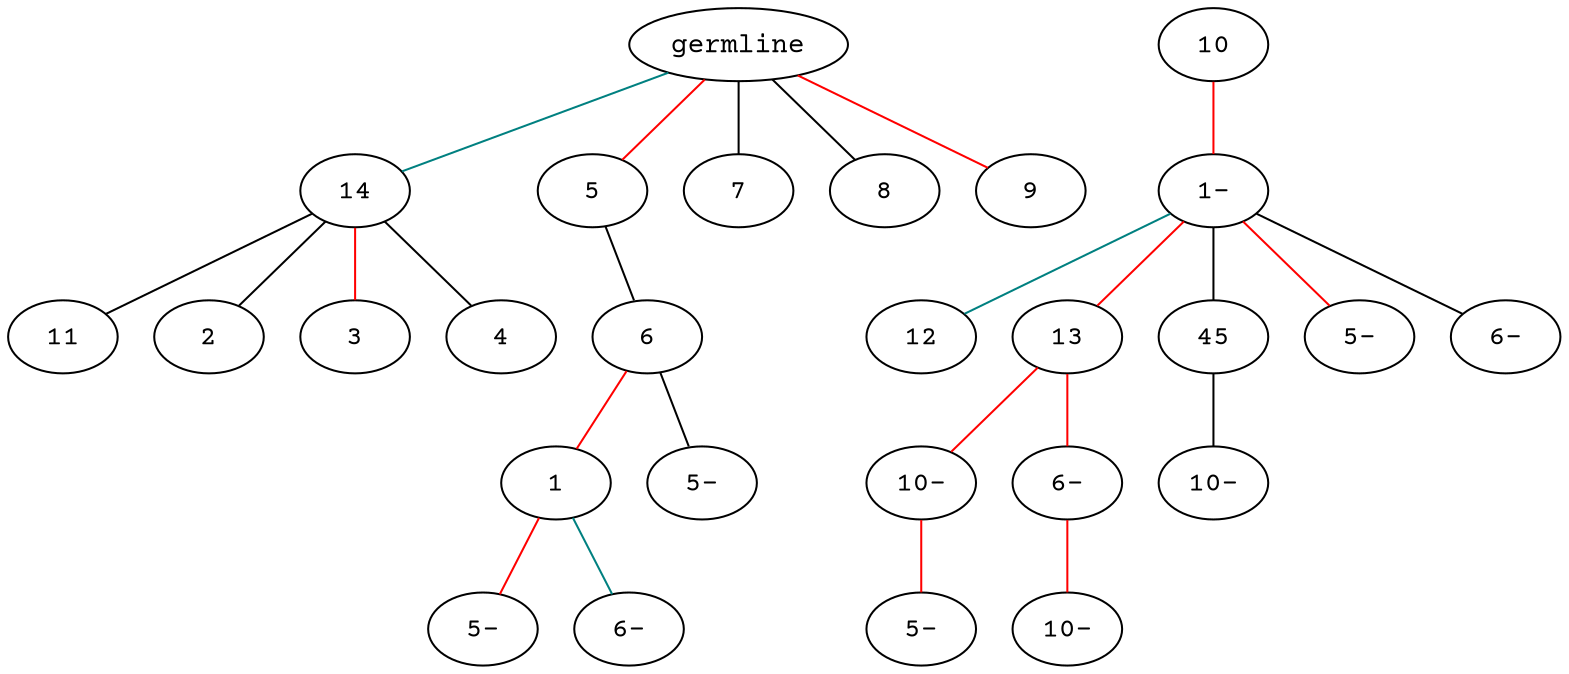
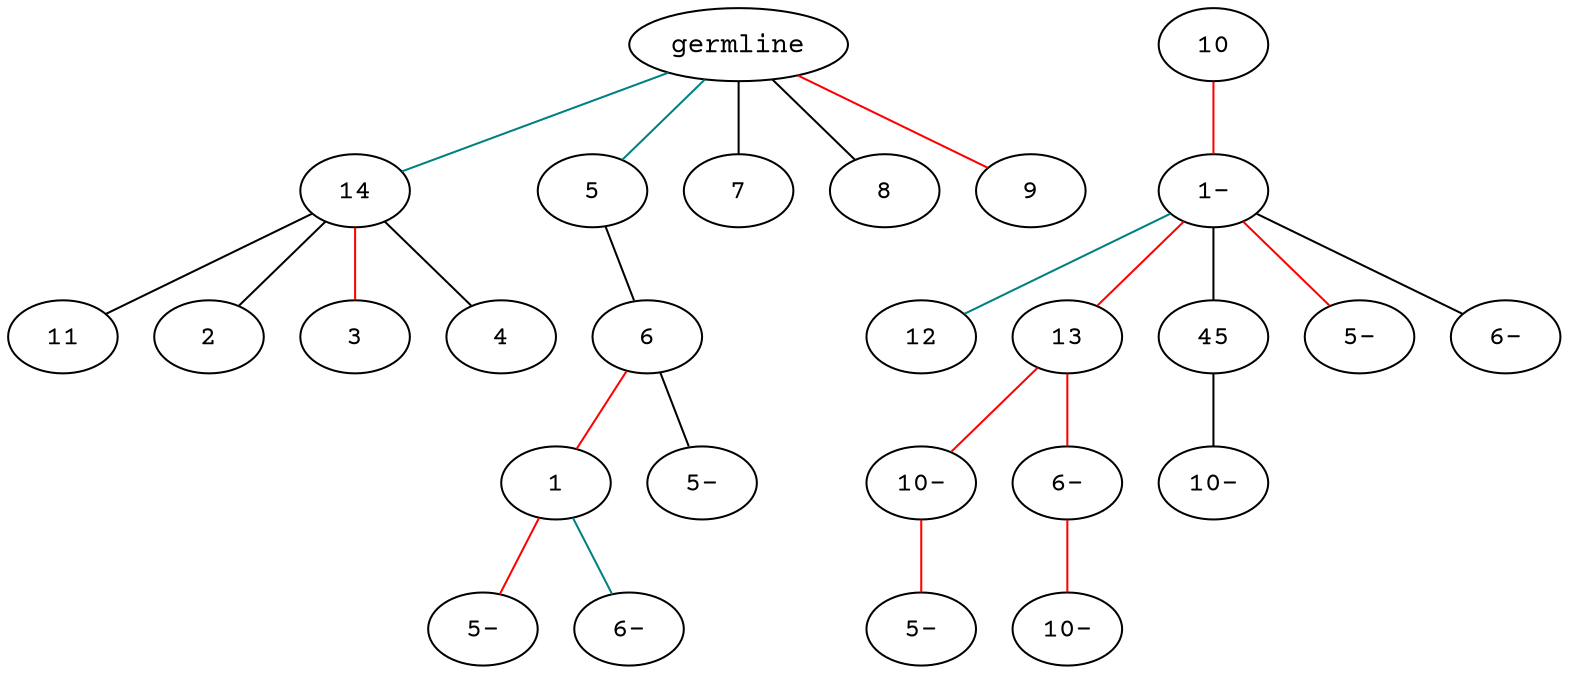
(663, 120) -> (663, 120)
